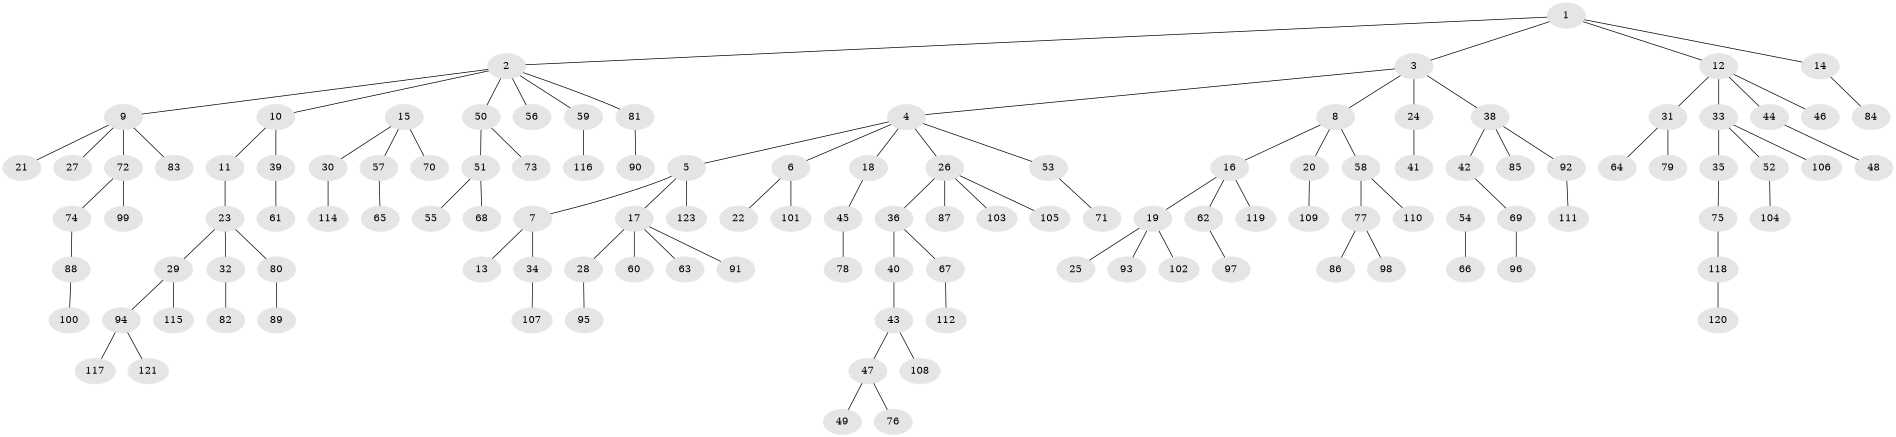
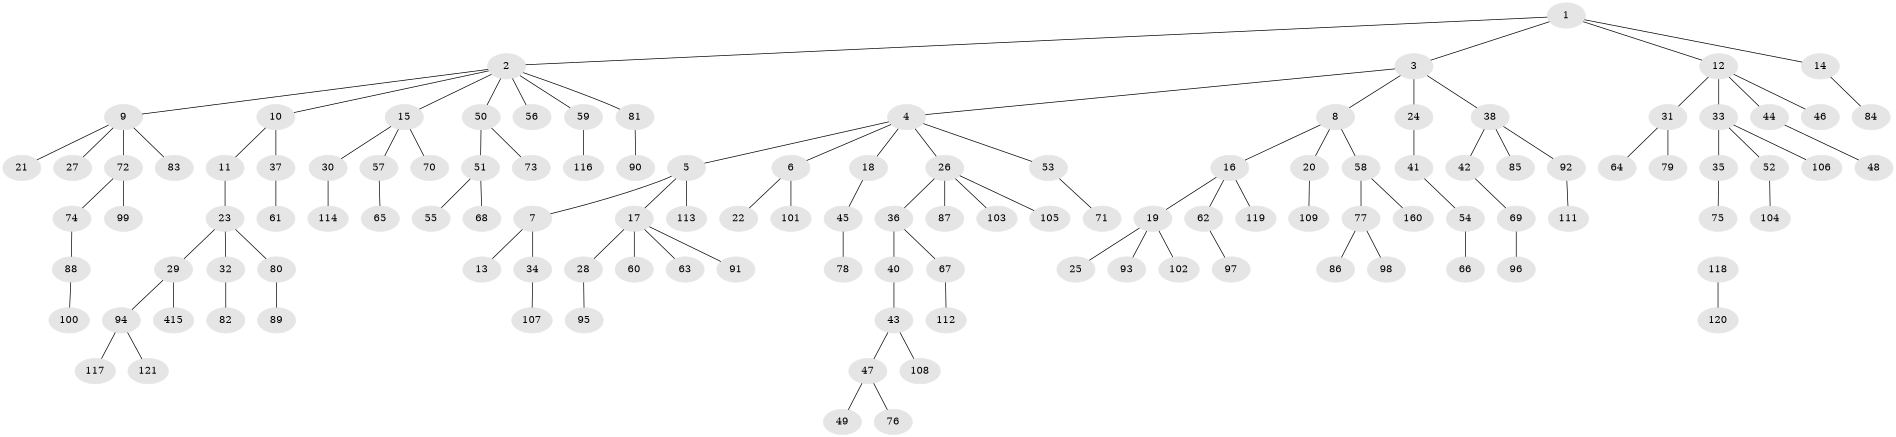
none -> (455, 92)
(276, 168) -> (276, 168)
none -> (1440, 193)
(687, 219) -> (687, 219)
(1413, 219) -> (1413, 219)
(1718, 244) -> none
(174, 320) -> (174, 320)
